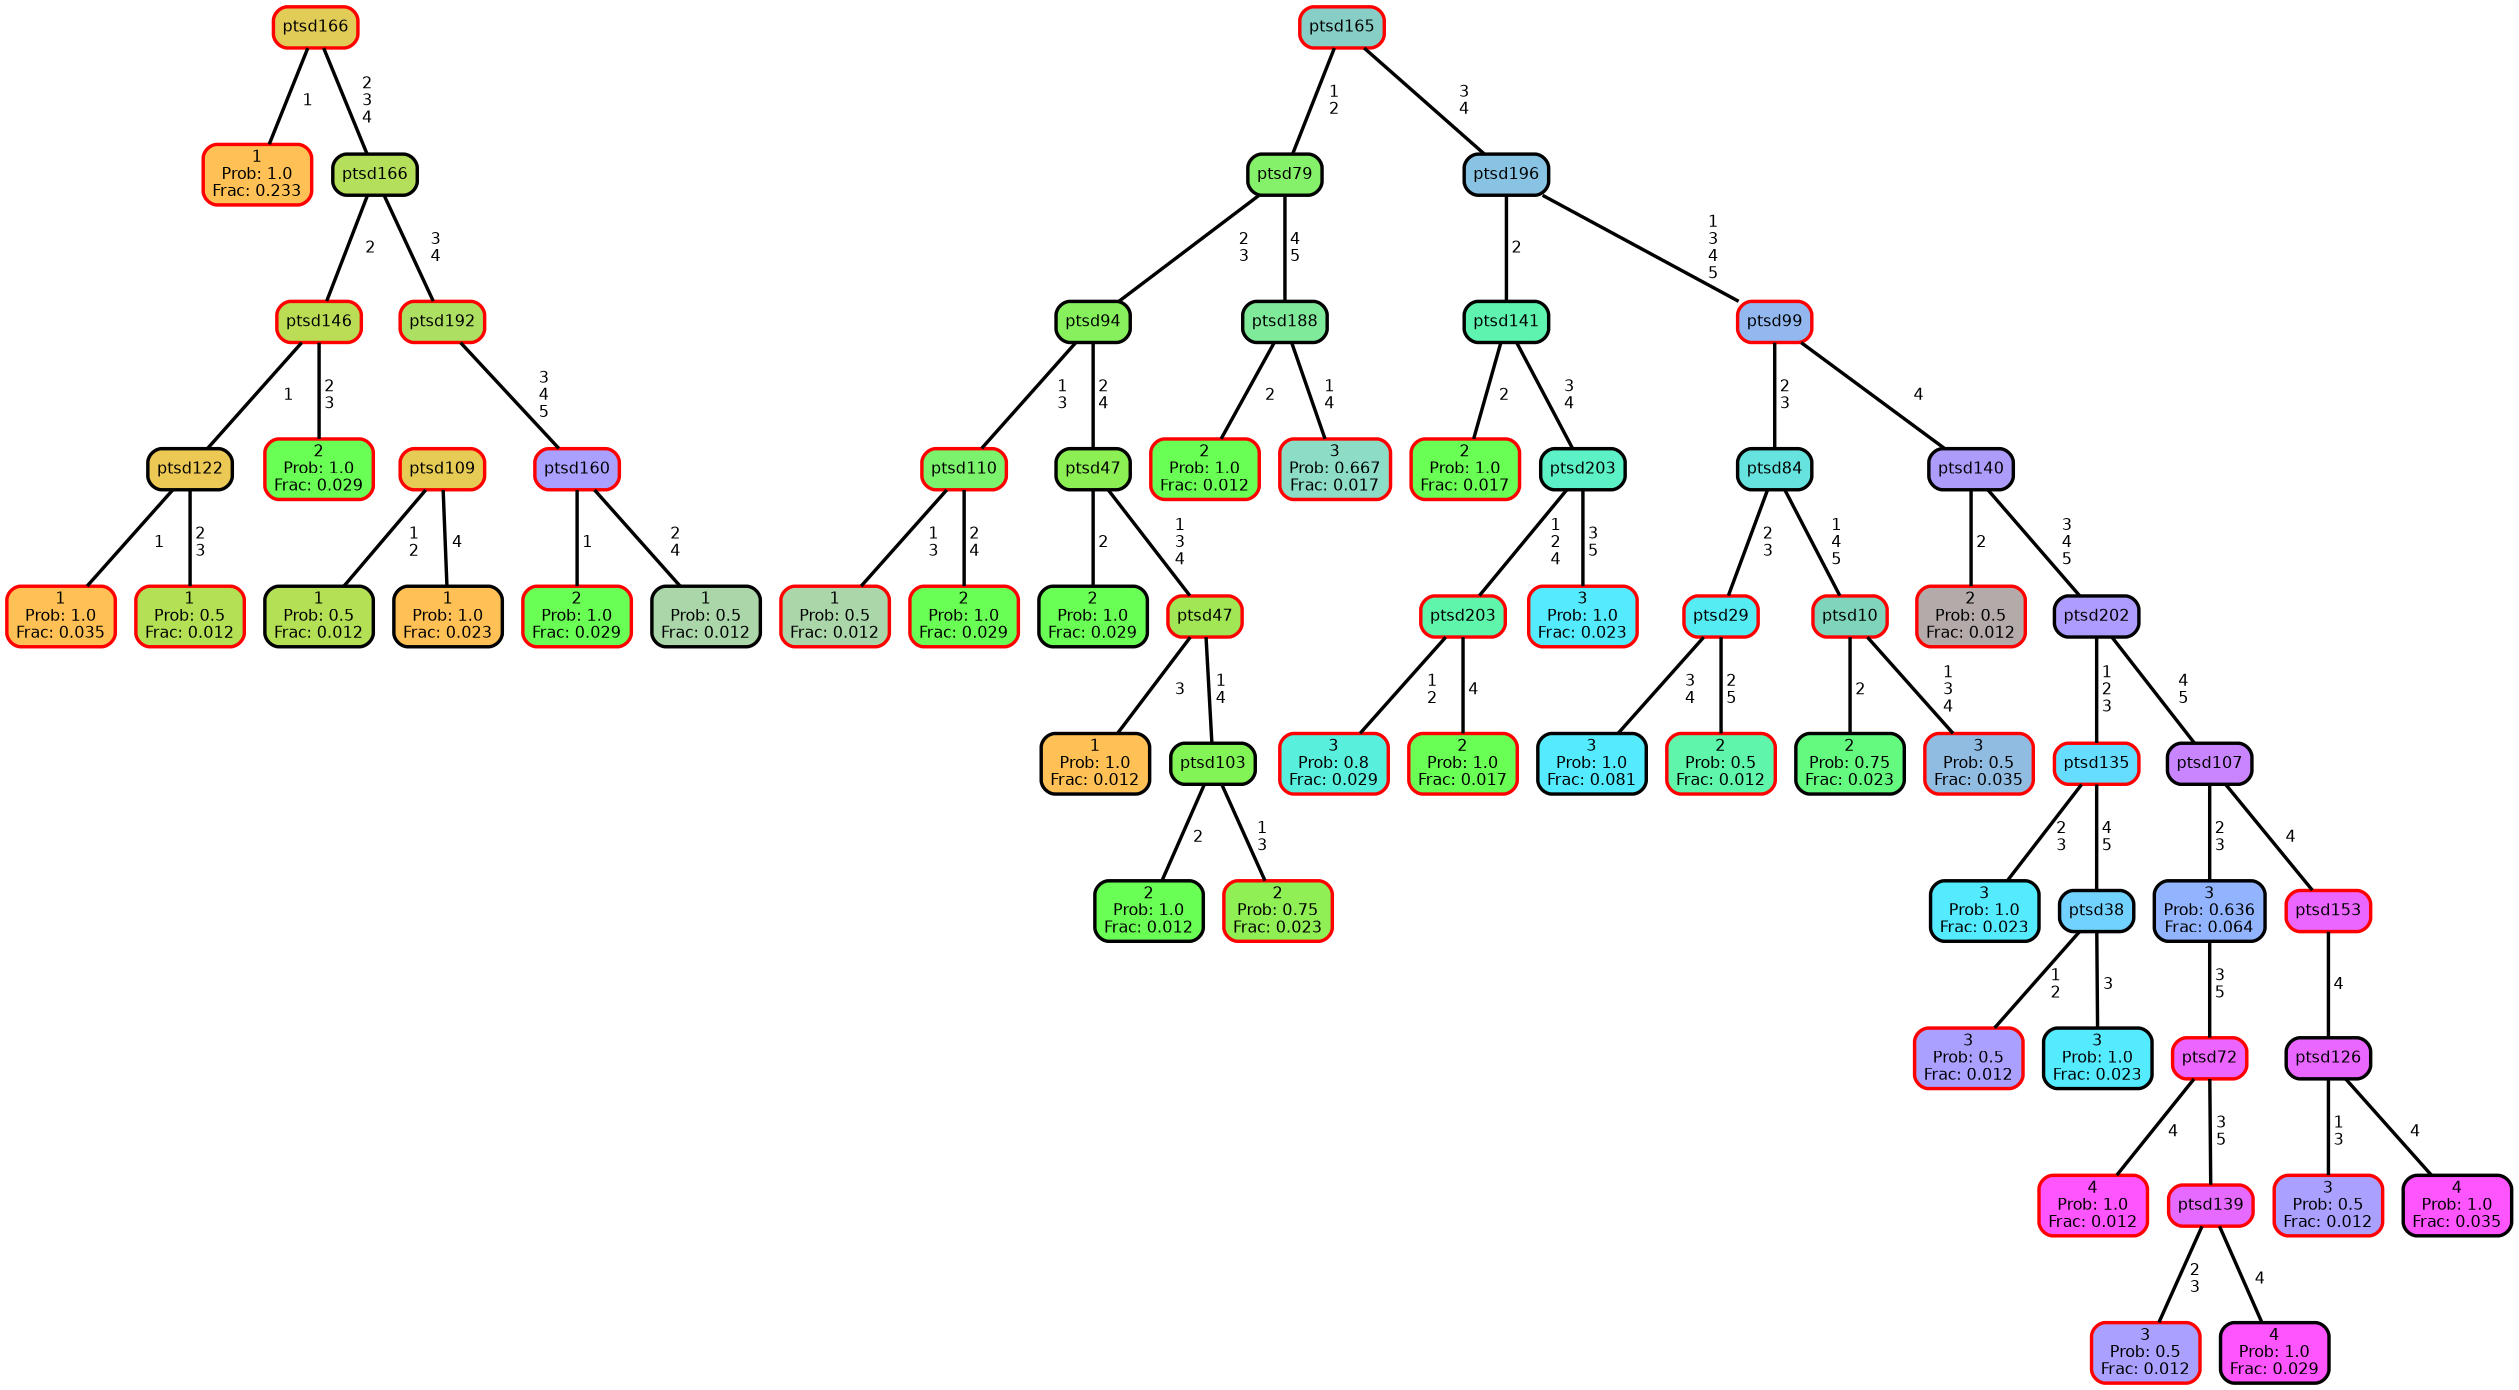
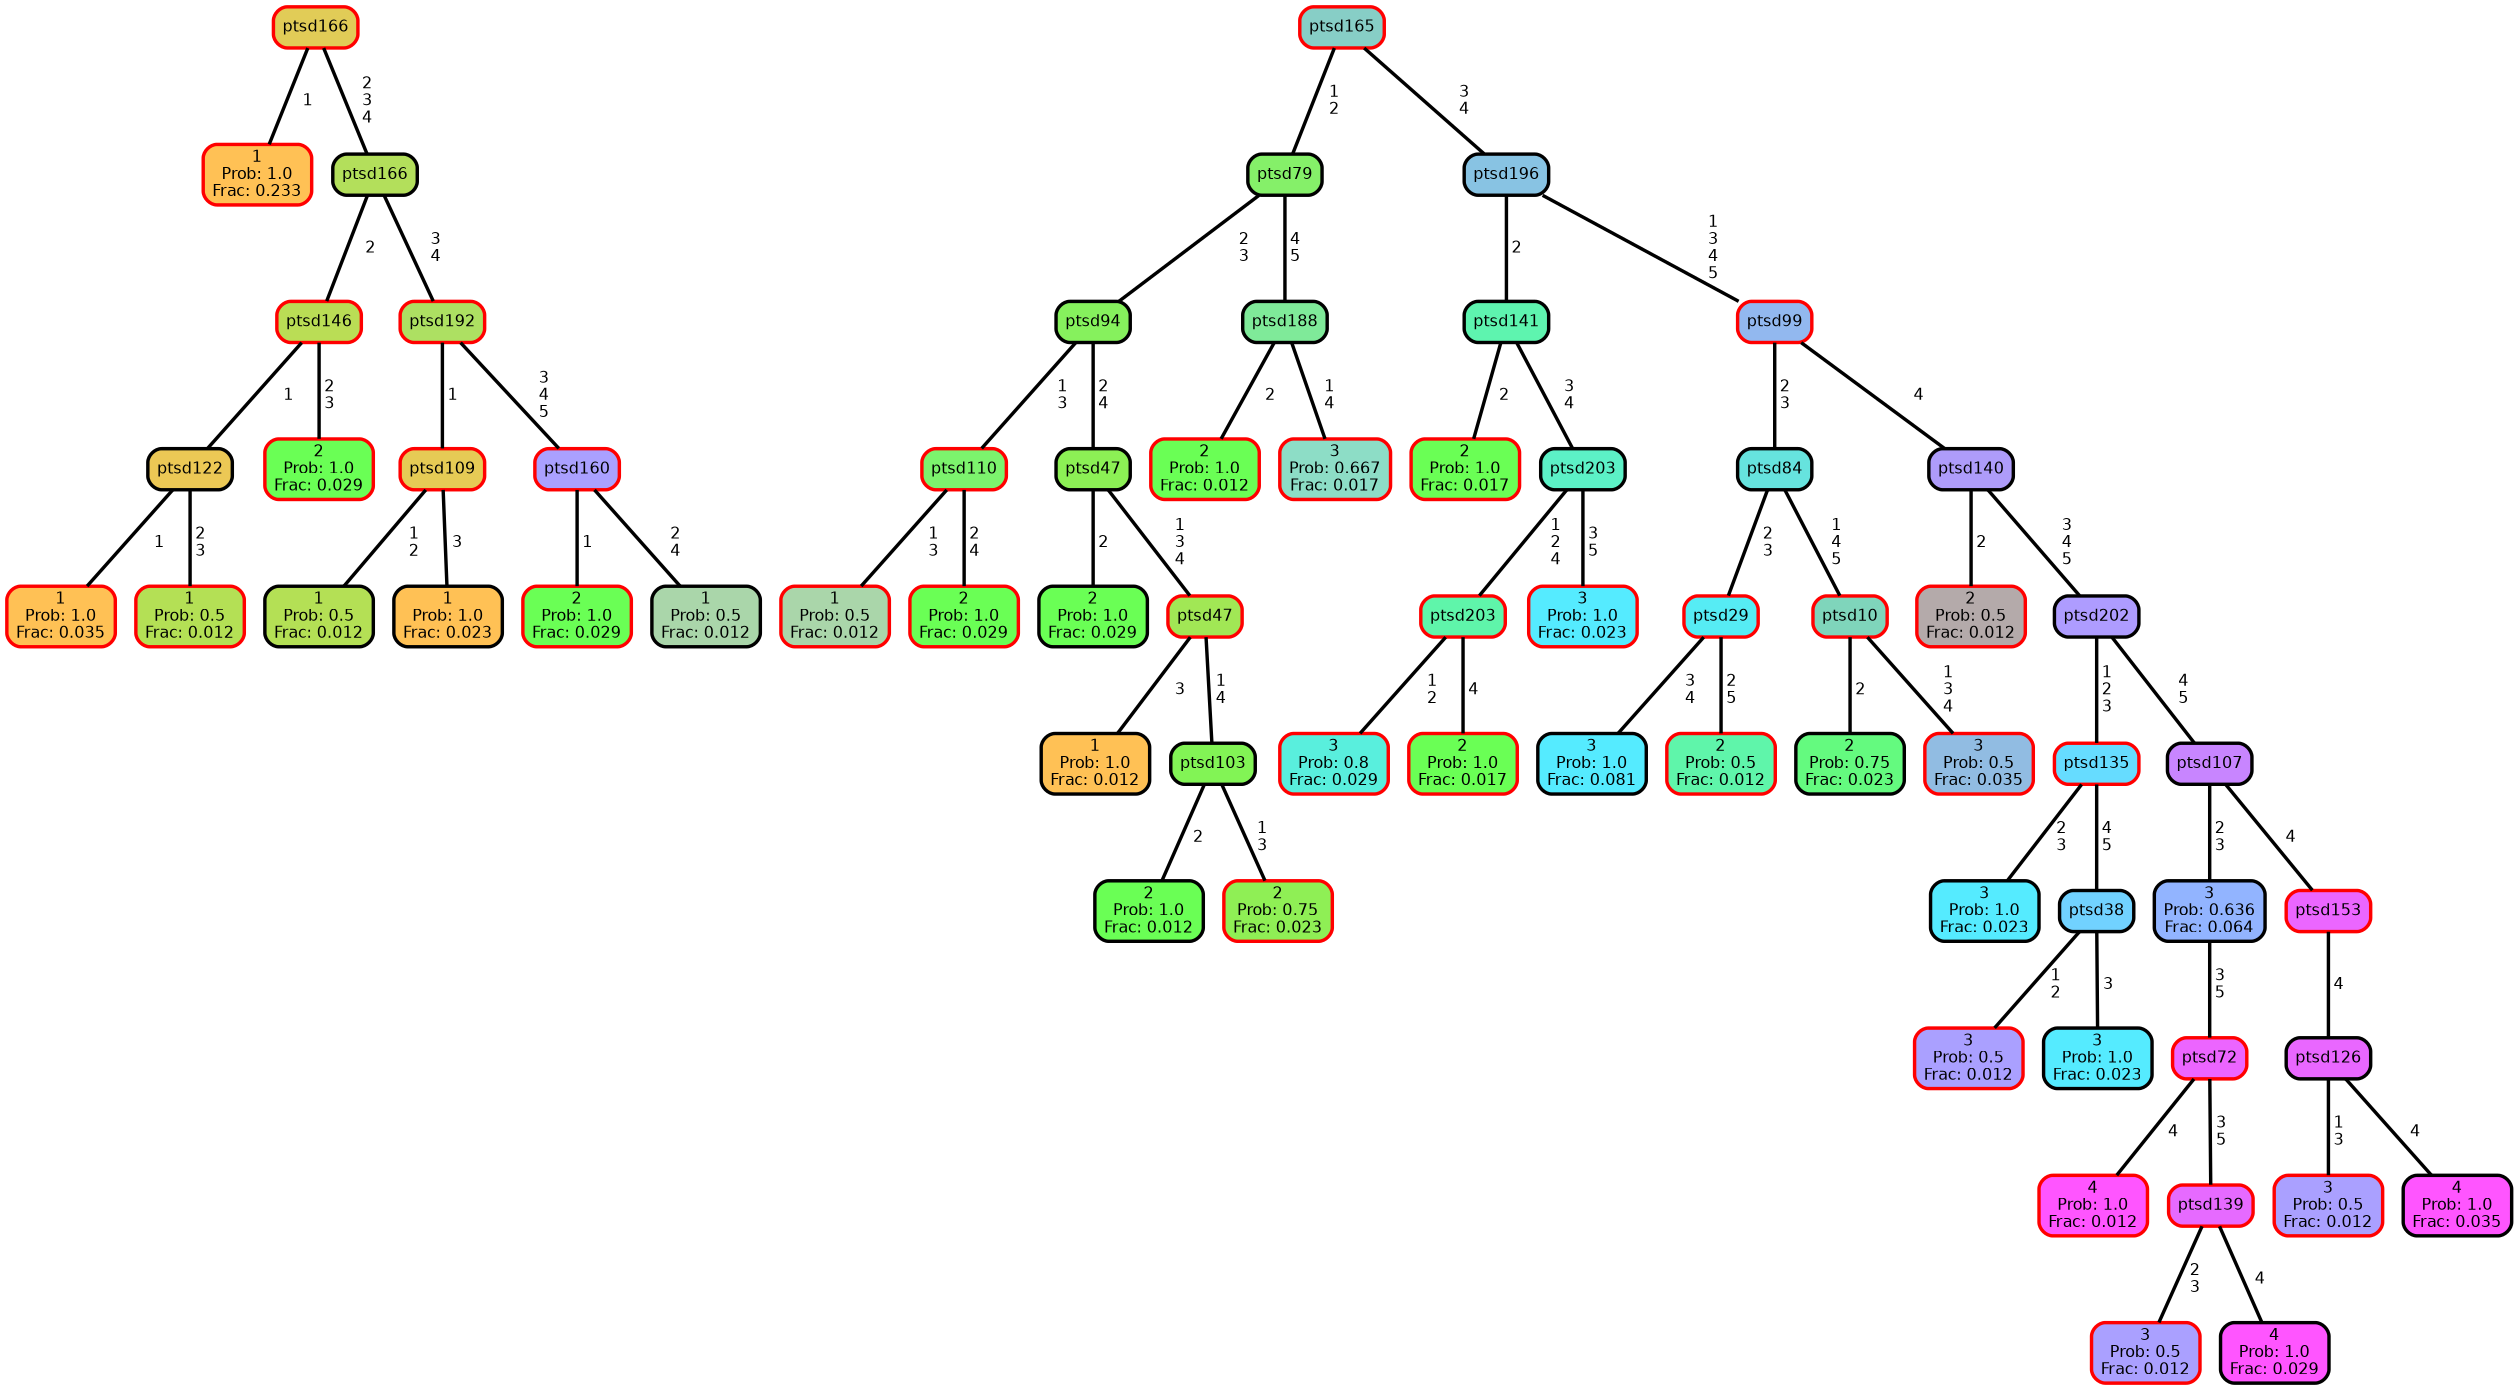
none -> (442, 396)
(455, 543) -> (455, 543)
